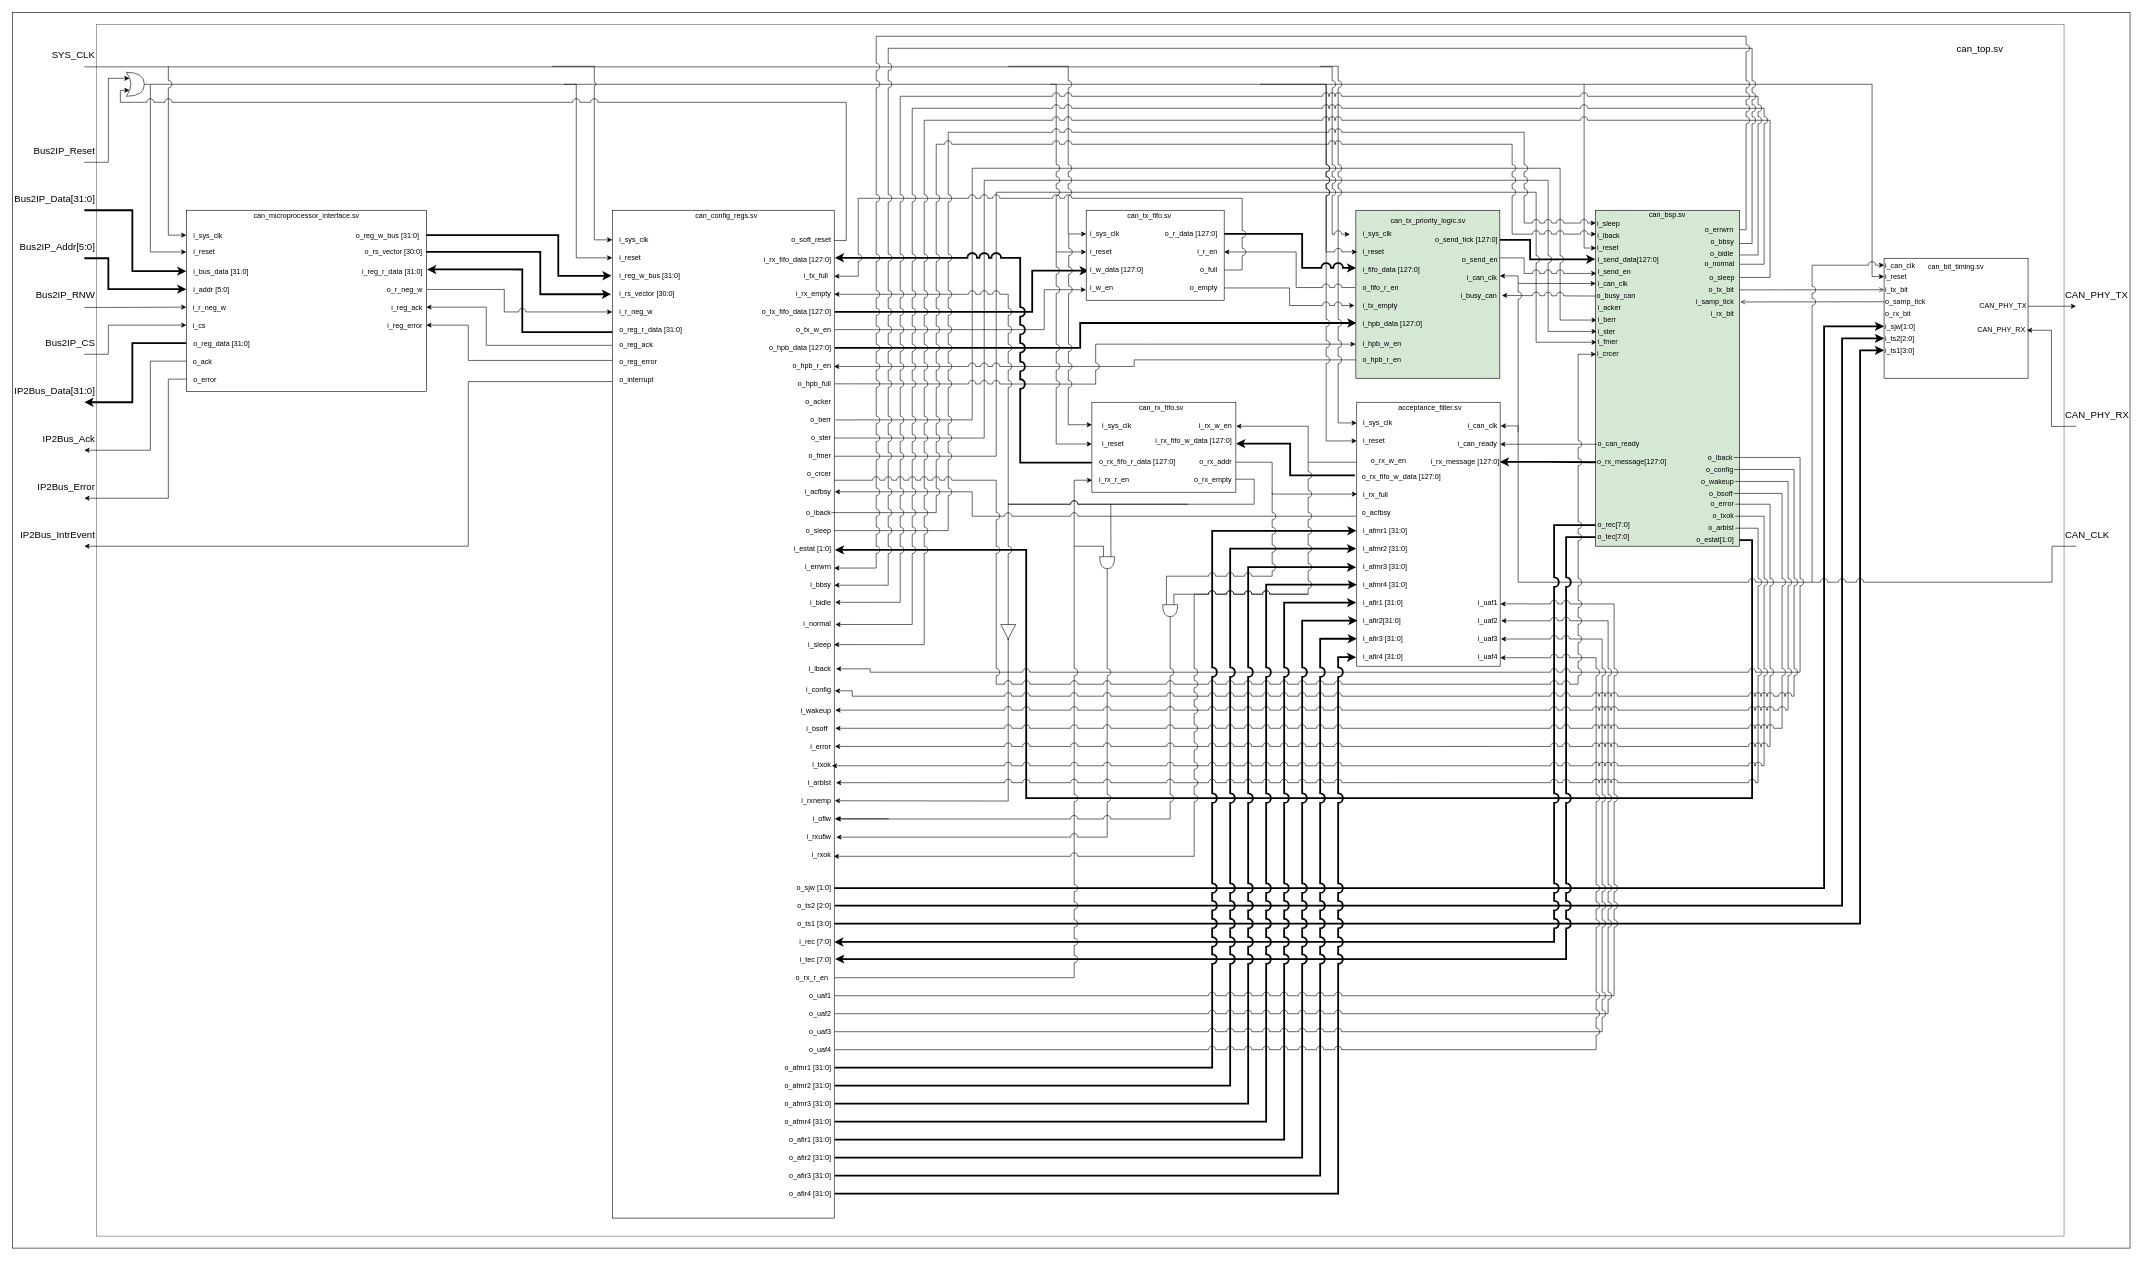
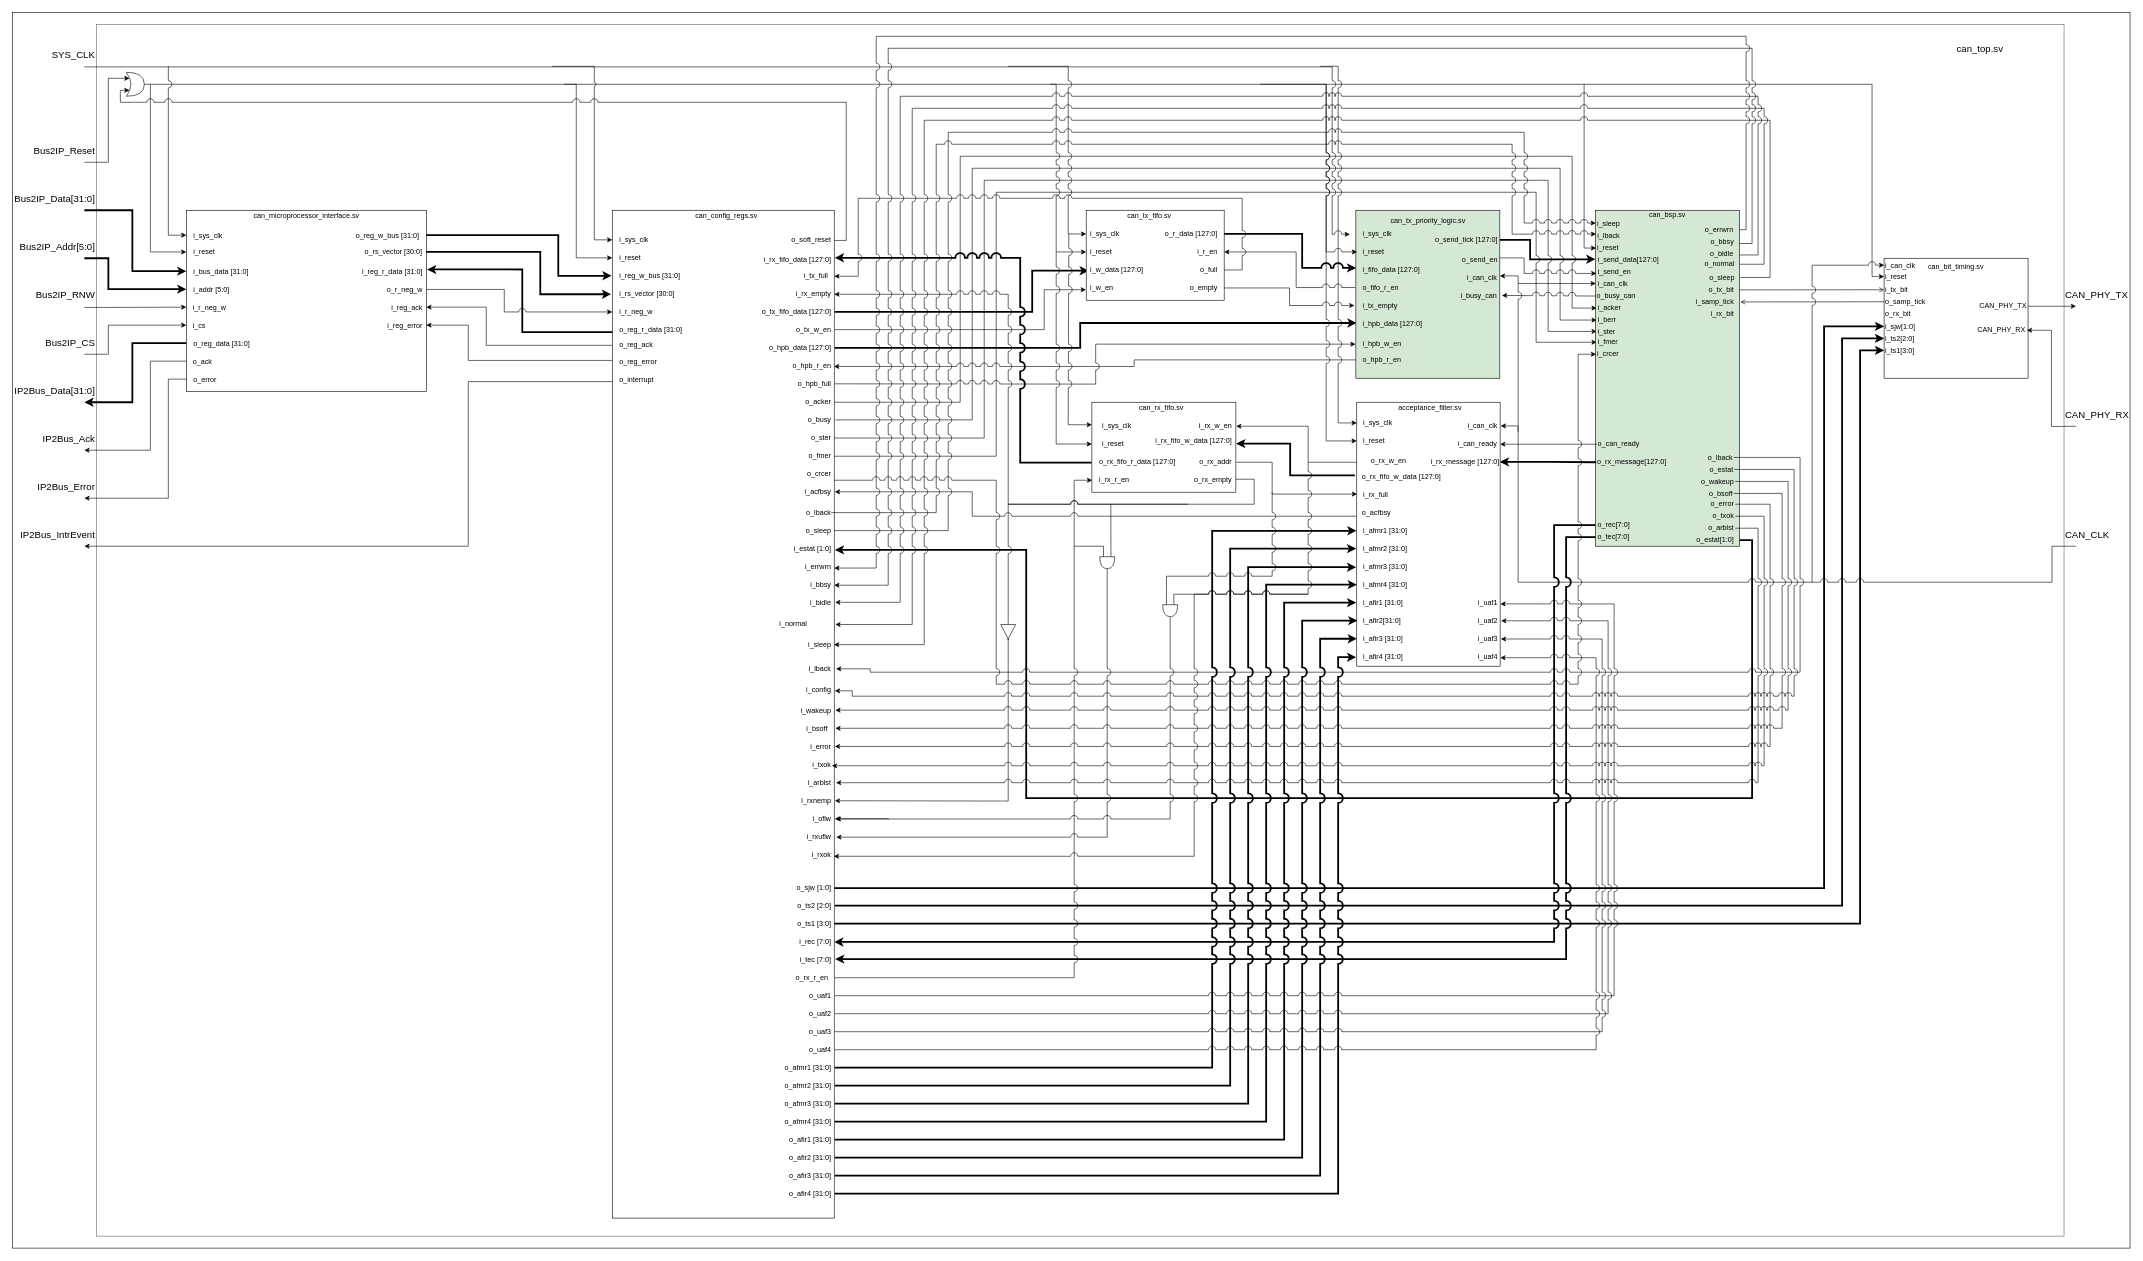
none -> (1572, 221)
(819, 420) -> (819, 420)
(1722, 470) -> (1722, 470)
(814, 624) -> (790, 624)
